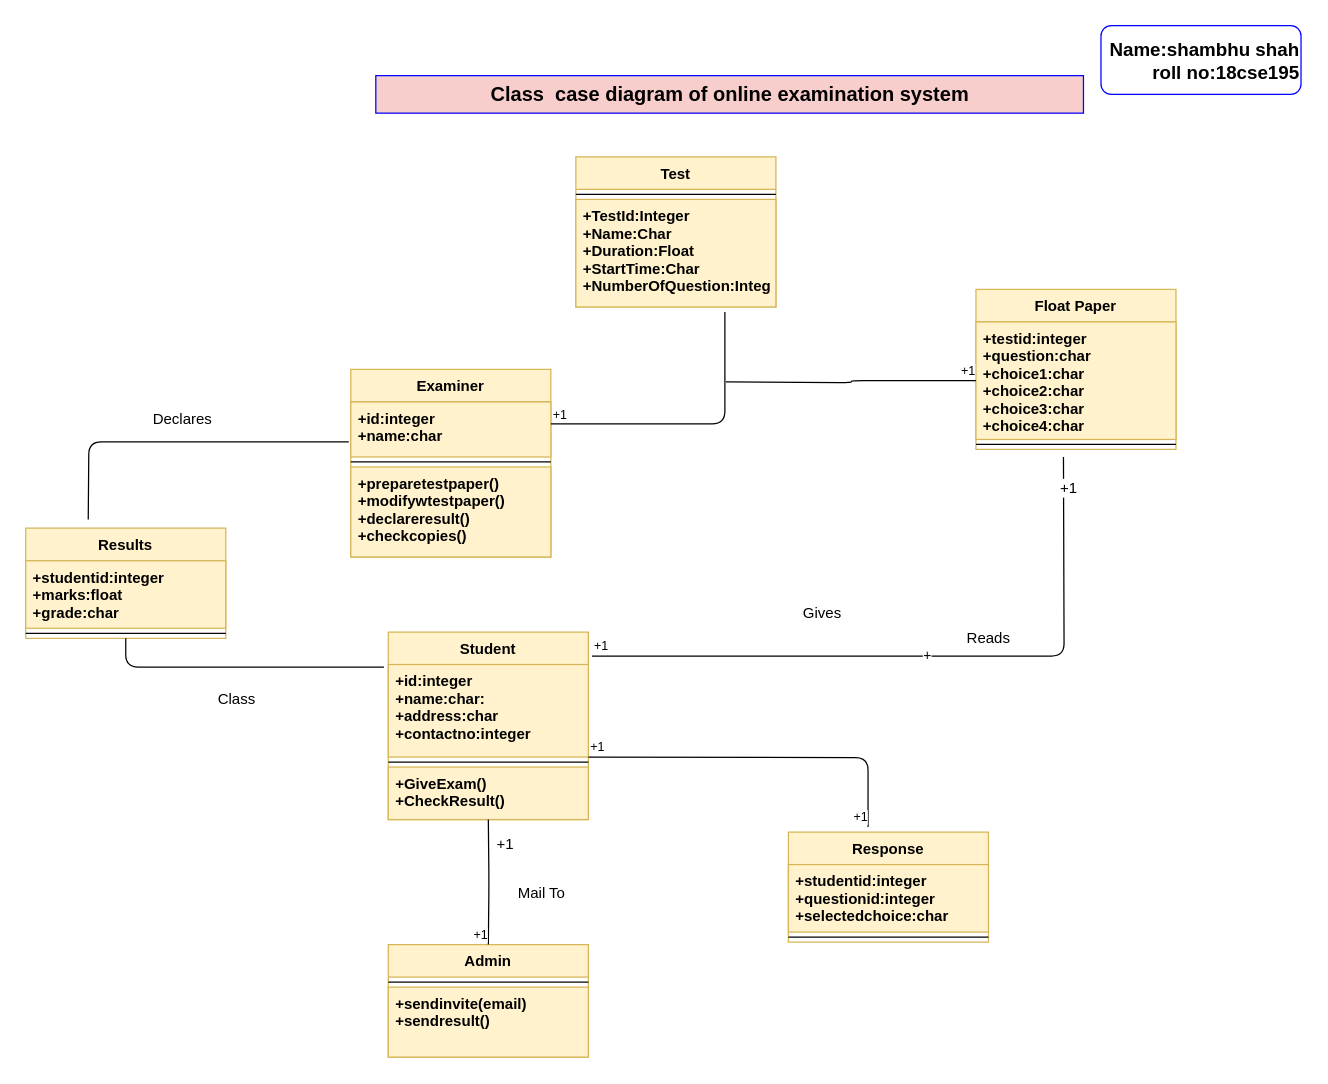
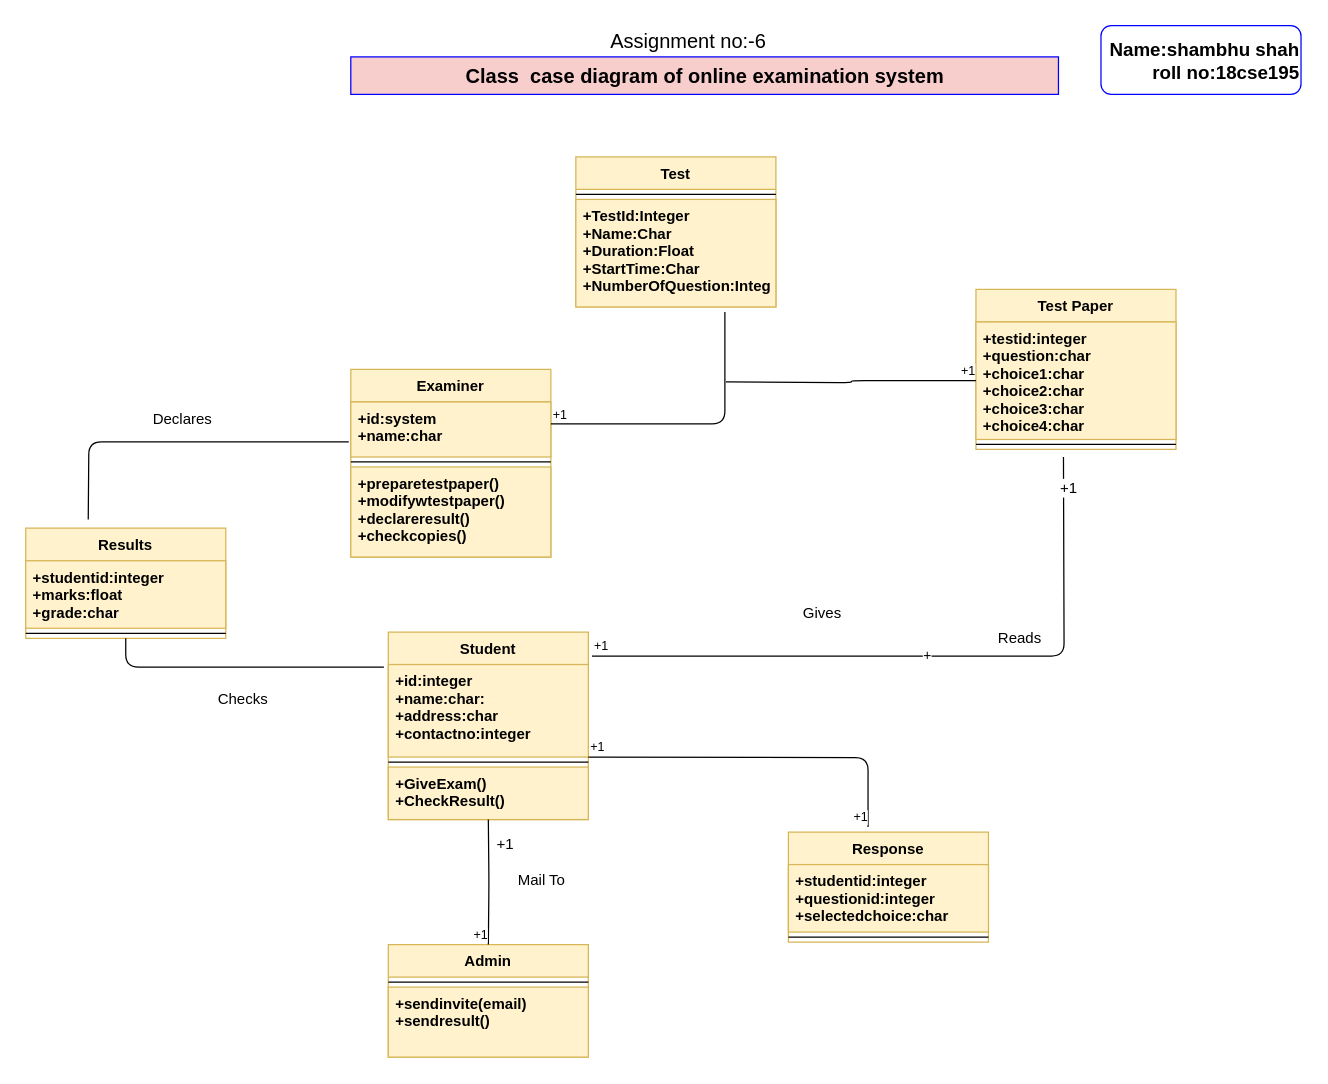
none -> (696, 38)
(729, 94) -> (704, 76)
(1075, 306) -> (1075, 306)
(398, 419) -> (396, 419)
(996, 638) -> (1027, 638)
(237, 700) -> (243, 700)
(547, 893) -> (547, 881)
